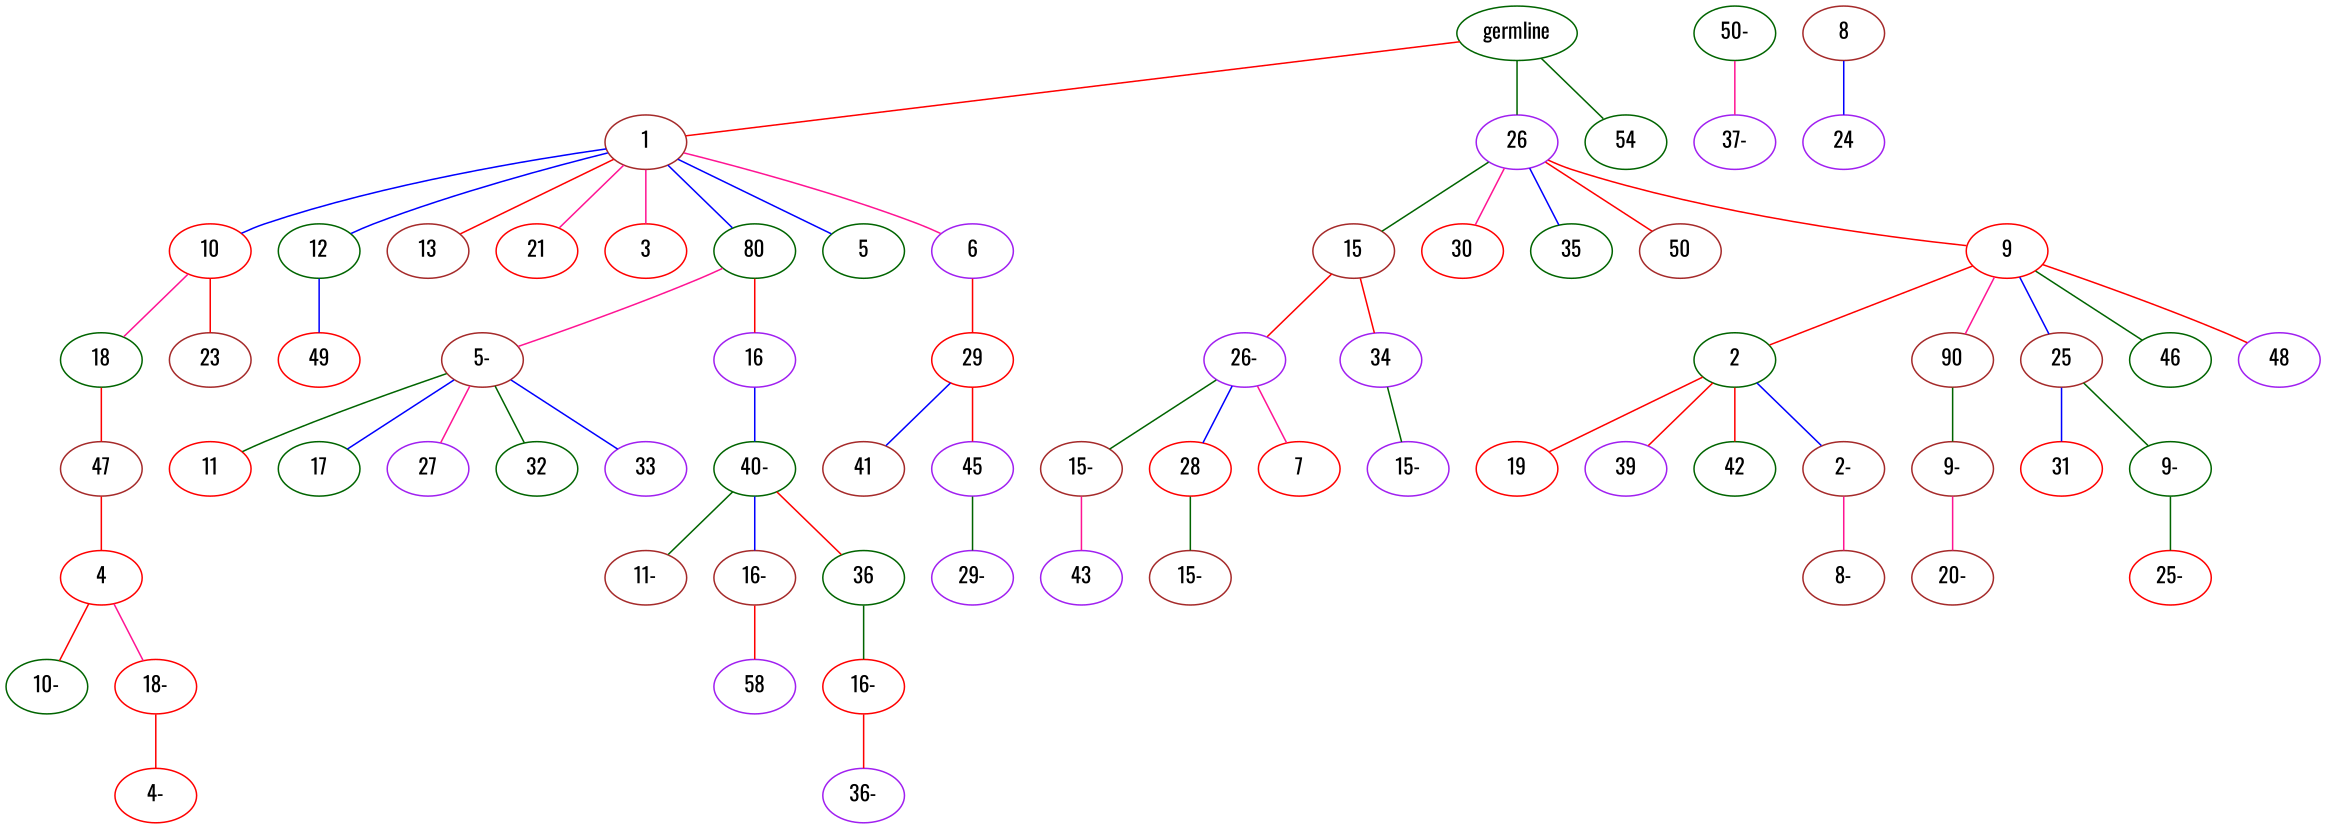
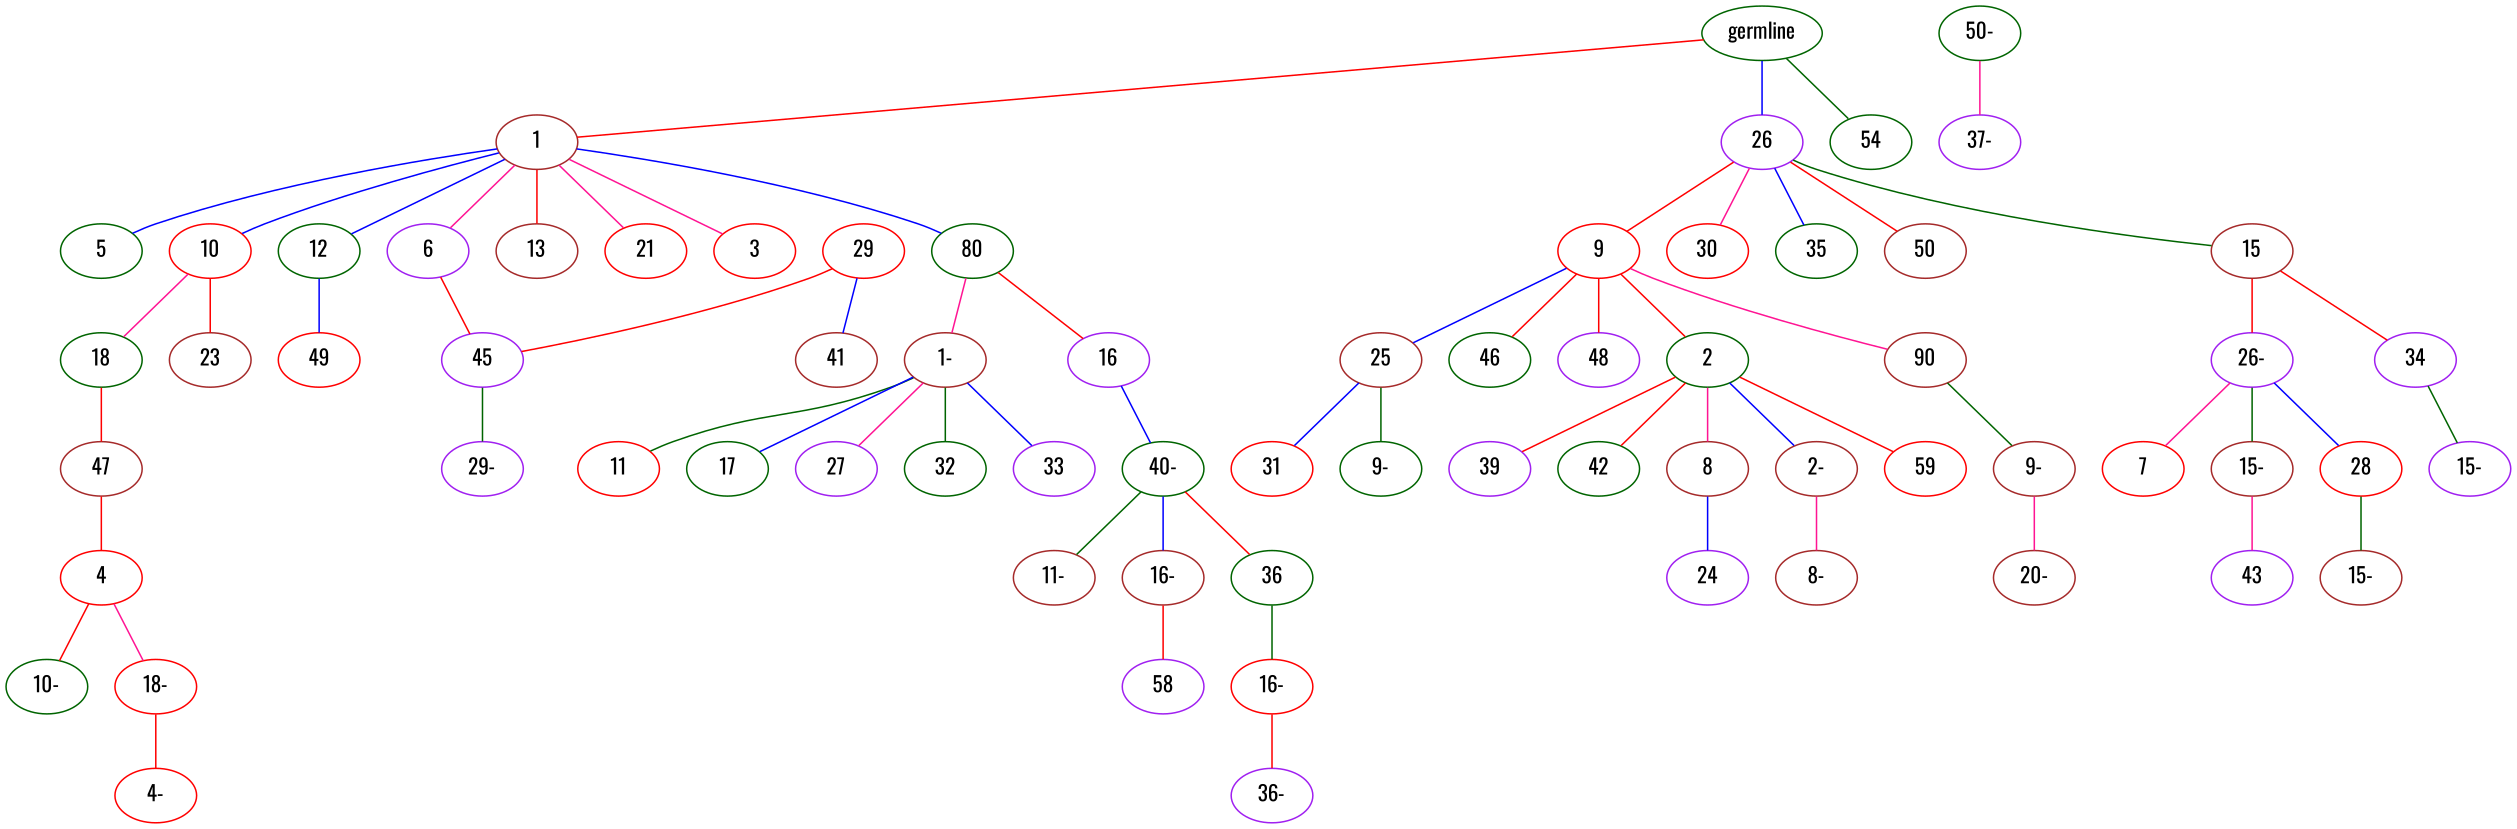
(1517, 88) -> (1762, 88)
(973, 306) -> (455, 306)
(2089, 306) -> (1544, 305)
(482, 360) -> (945, 360)
none -> (1708, 415)
(1517, 469) -> (1925, 469)
(2170, 578) -> none
